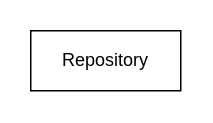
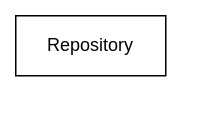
(106, 61) -> (91, 46)
